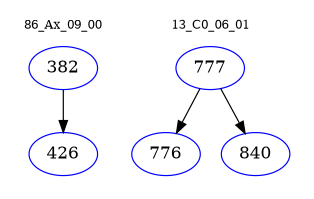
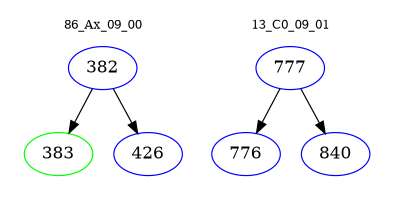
(211, 26) -> (291, 26)
none -> (59, 154)
